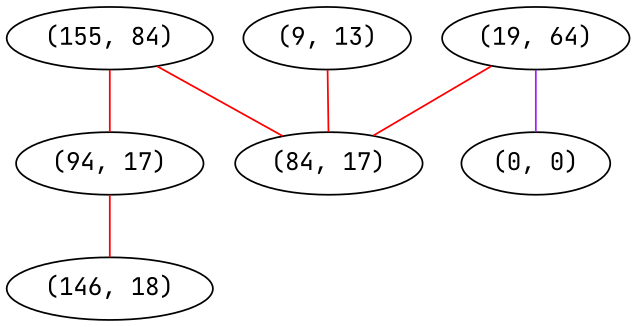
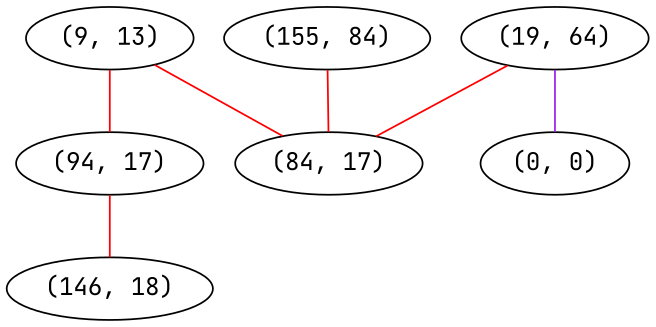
(110, 101) -> (110, 101)
